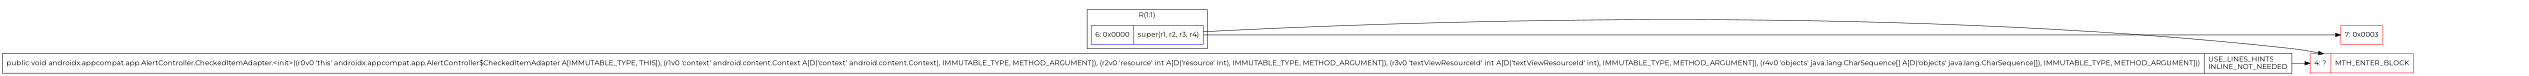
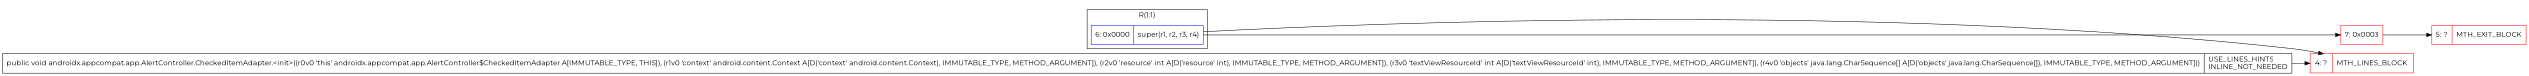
none -> (2479, 35)
(2372, 63) -> (2372, 63)
